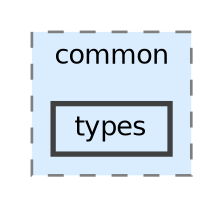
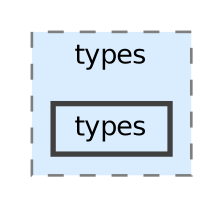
(112, 57) -> (112, 57)
